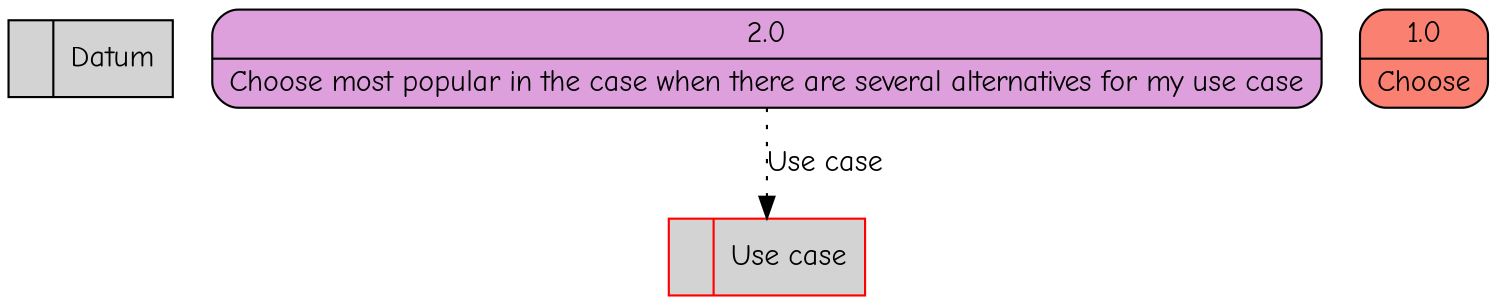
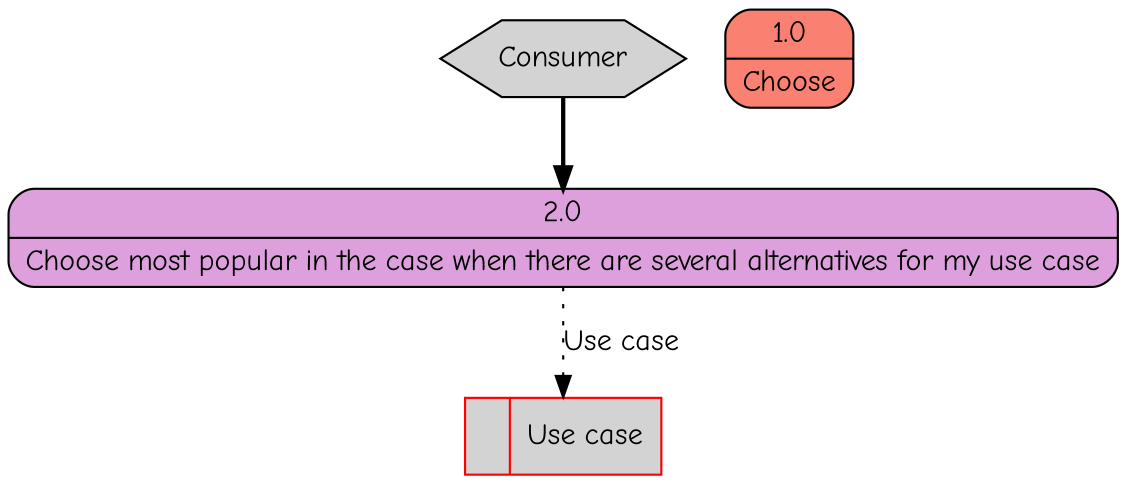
(91, 59) -> none
none -> (563, 59)
